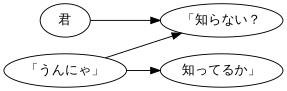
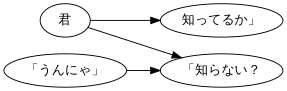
(139, 71) -> (120, 20)
